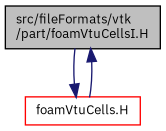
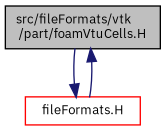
(83, 27) -> (83, 27)
(83, 111) -> (83, 111)
